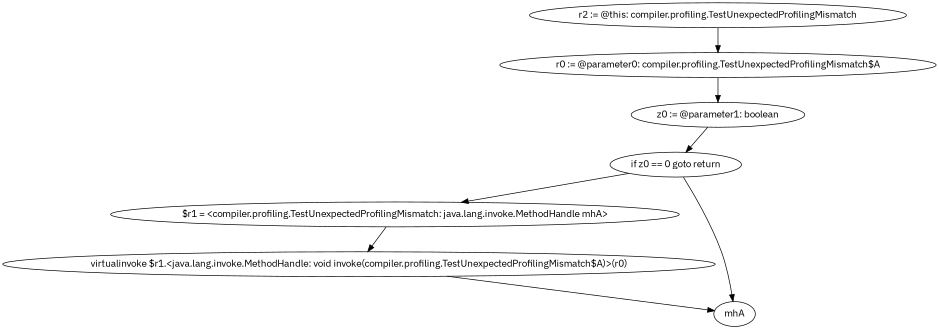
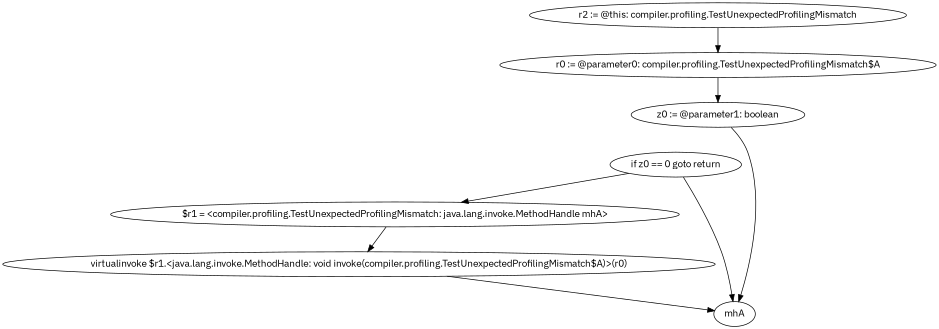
(699, 137) -> (756, 209)
